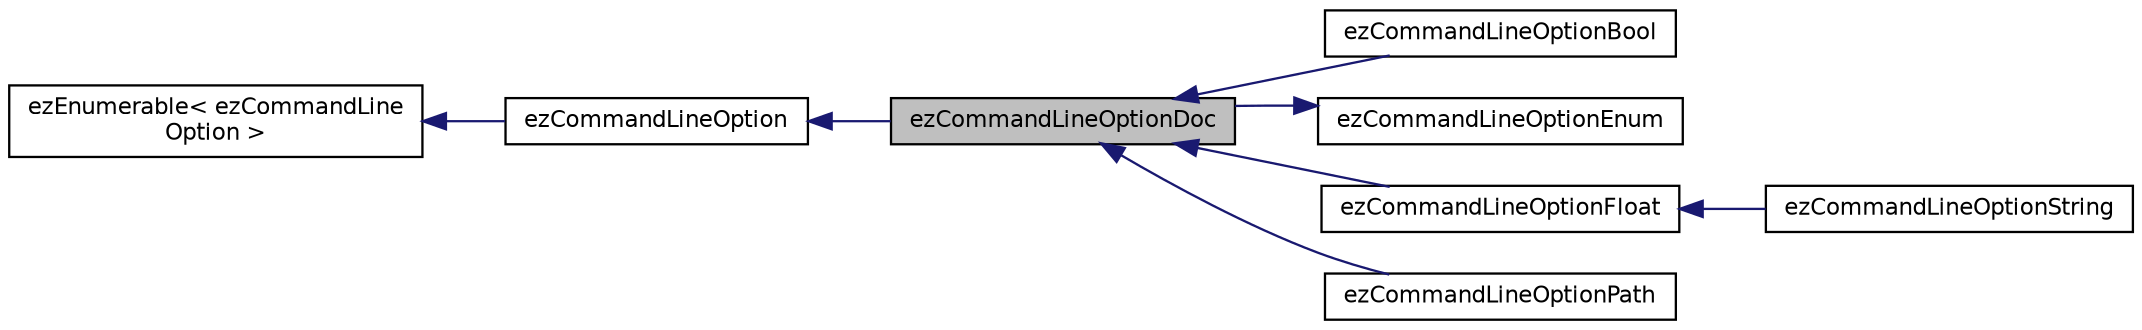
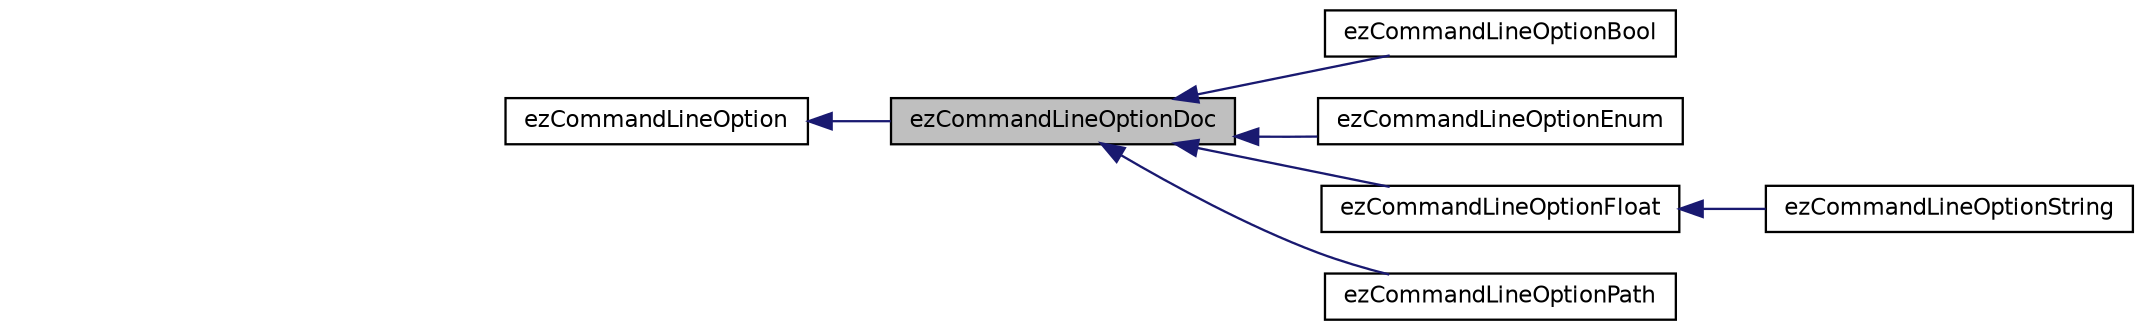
(1265, 106) -> (1288, 137)
(216, 121) -> none
